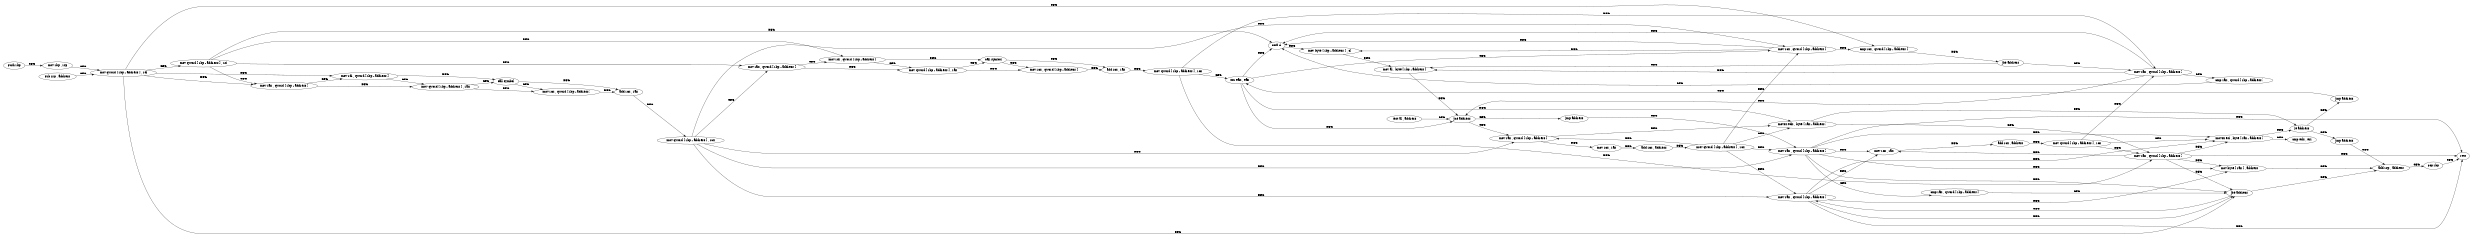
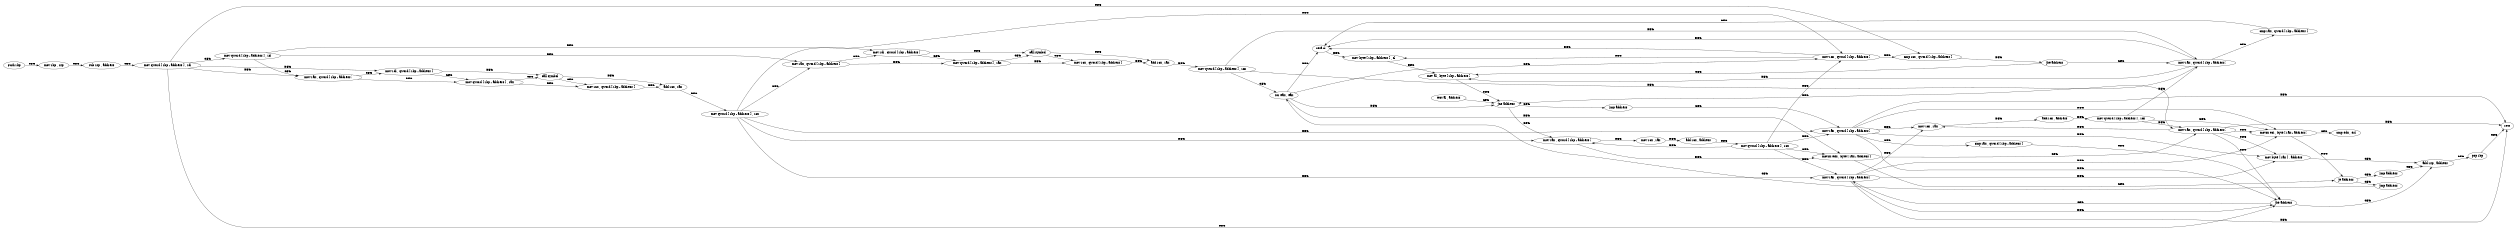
(737, 32) -> none
(84, 69) -> (75, 65)
(2077, 109) -> (2121, 184)
